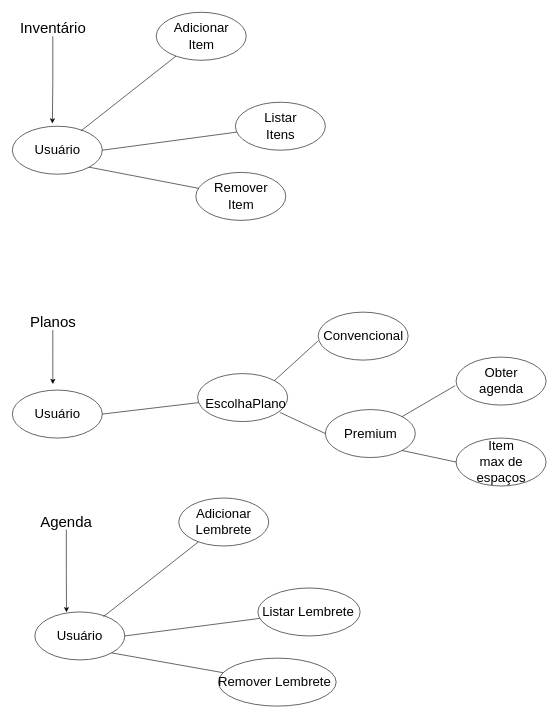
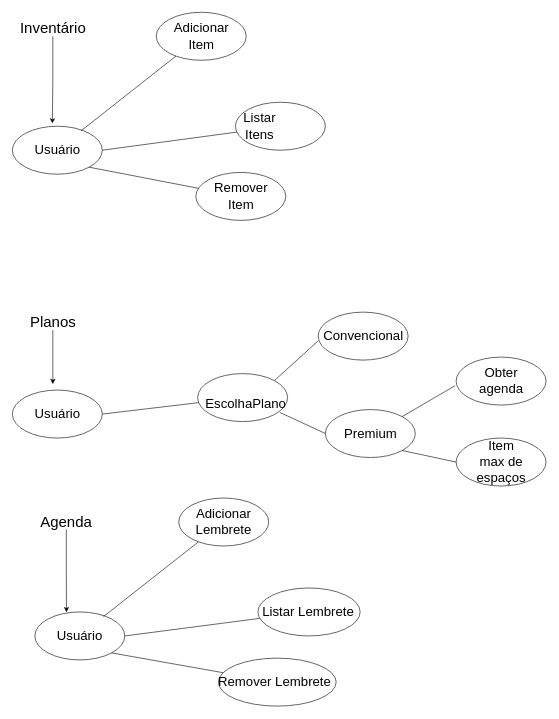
(281, 126) -> (260, 126)
